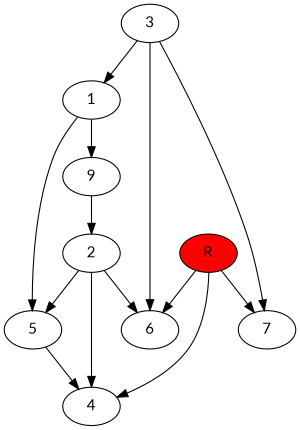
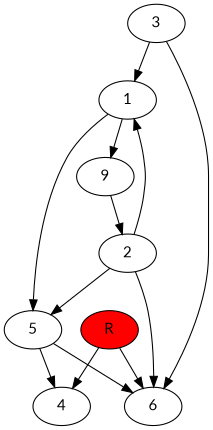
(91, 324) -> (145, 182)
(267, 330) -> none
none -> (94, 368)
